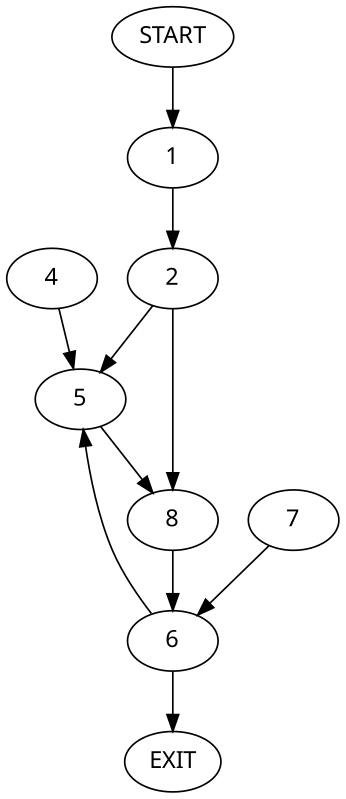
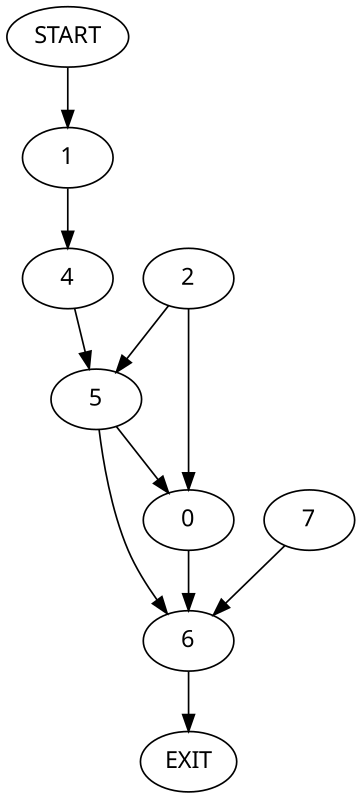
(173, 210) -> (68, 210)
(173, 520) -> (189, 520)
(106, 535) -> (117, 519)
